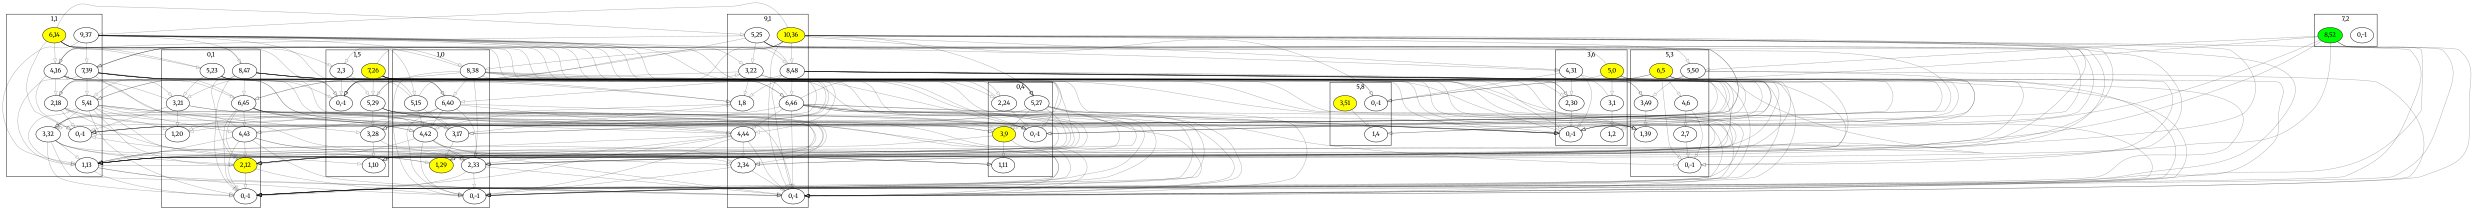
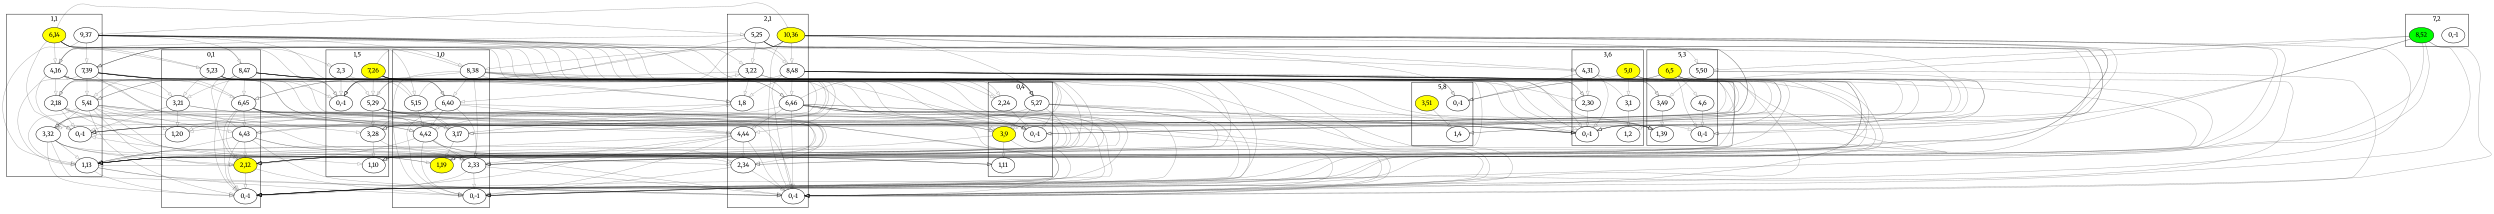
(768, 19) -> (768, 19)
(977, 47) -> none
(1685, 134) -> none
(441, 165) -> (442, 165)
